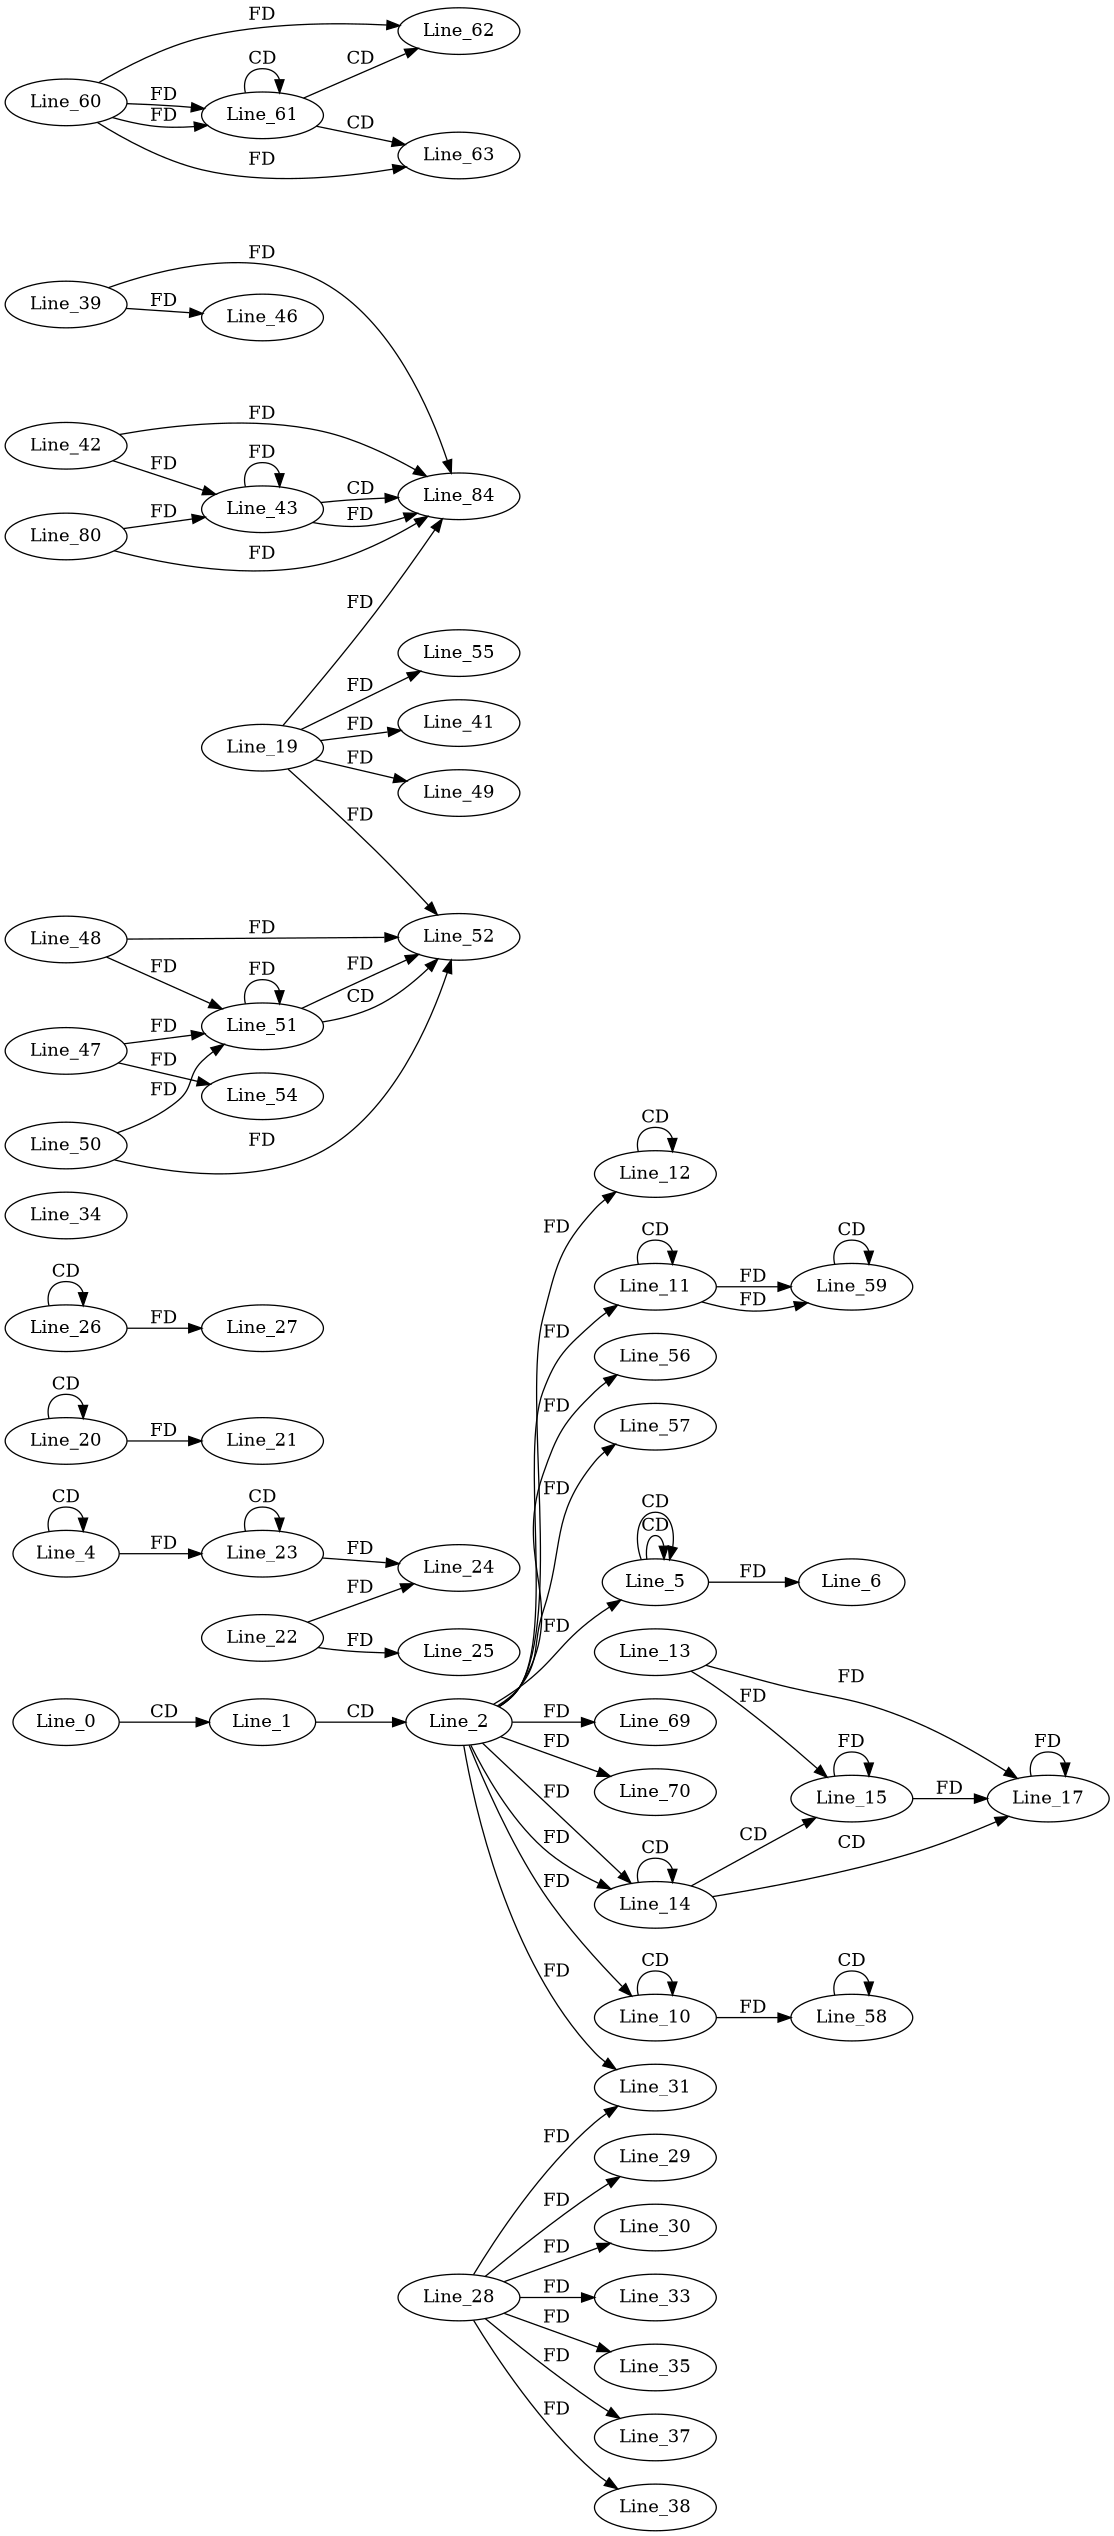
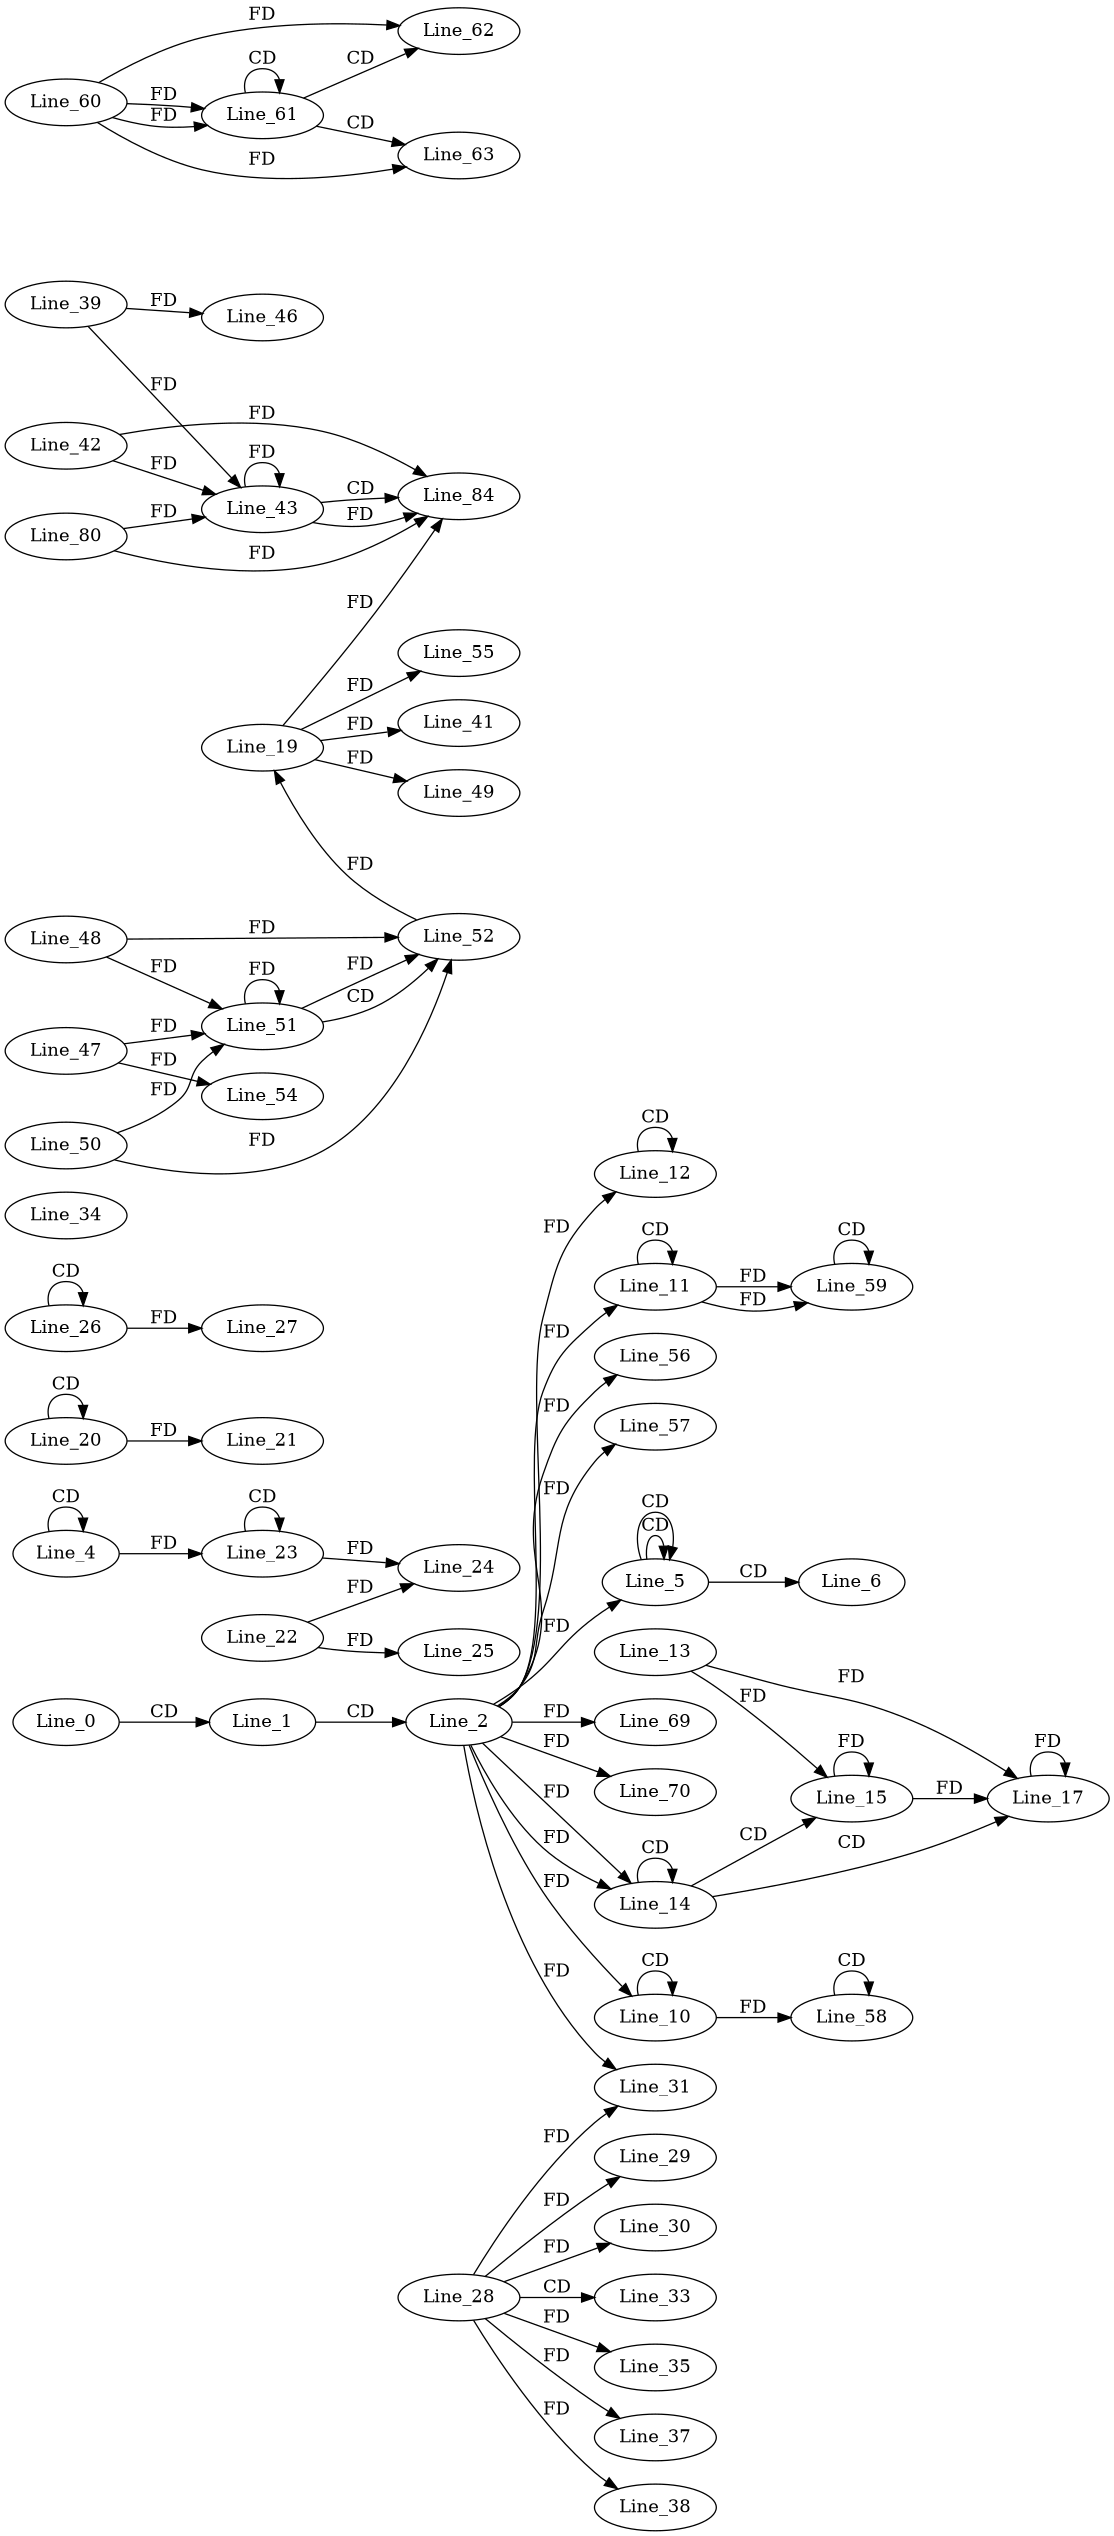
(323, 283) -> (160, 402)
(360, 835) -> (336, 864)
(754, 1572) -> (754, 1572)
(557, 2288) -> (557, 2288)
